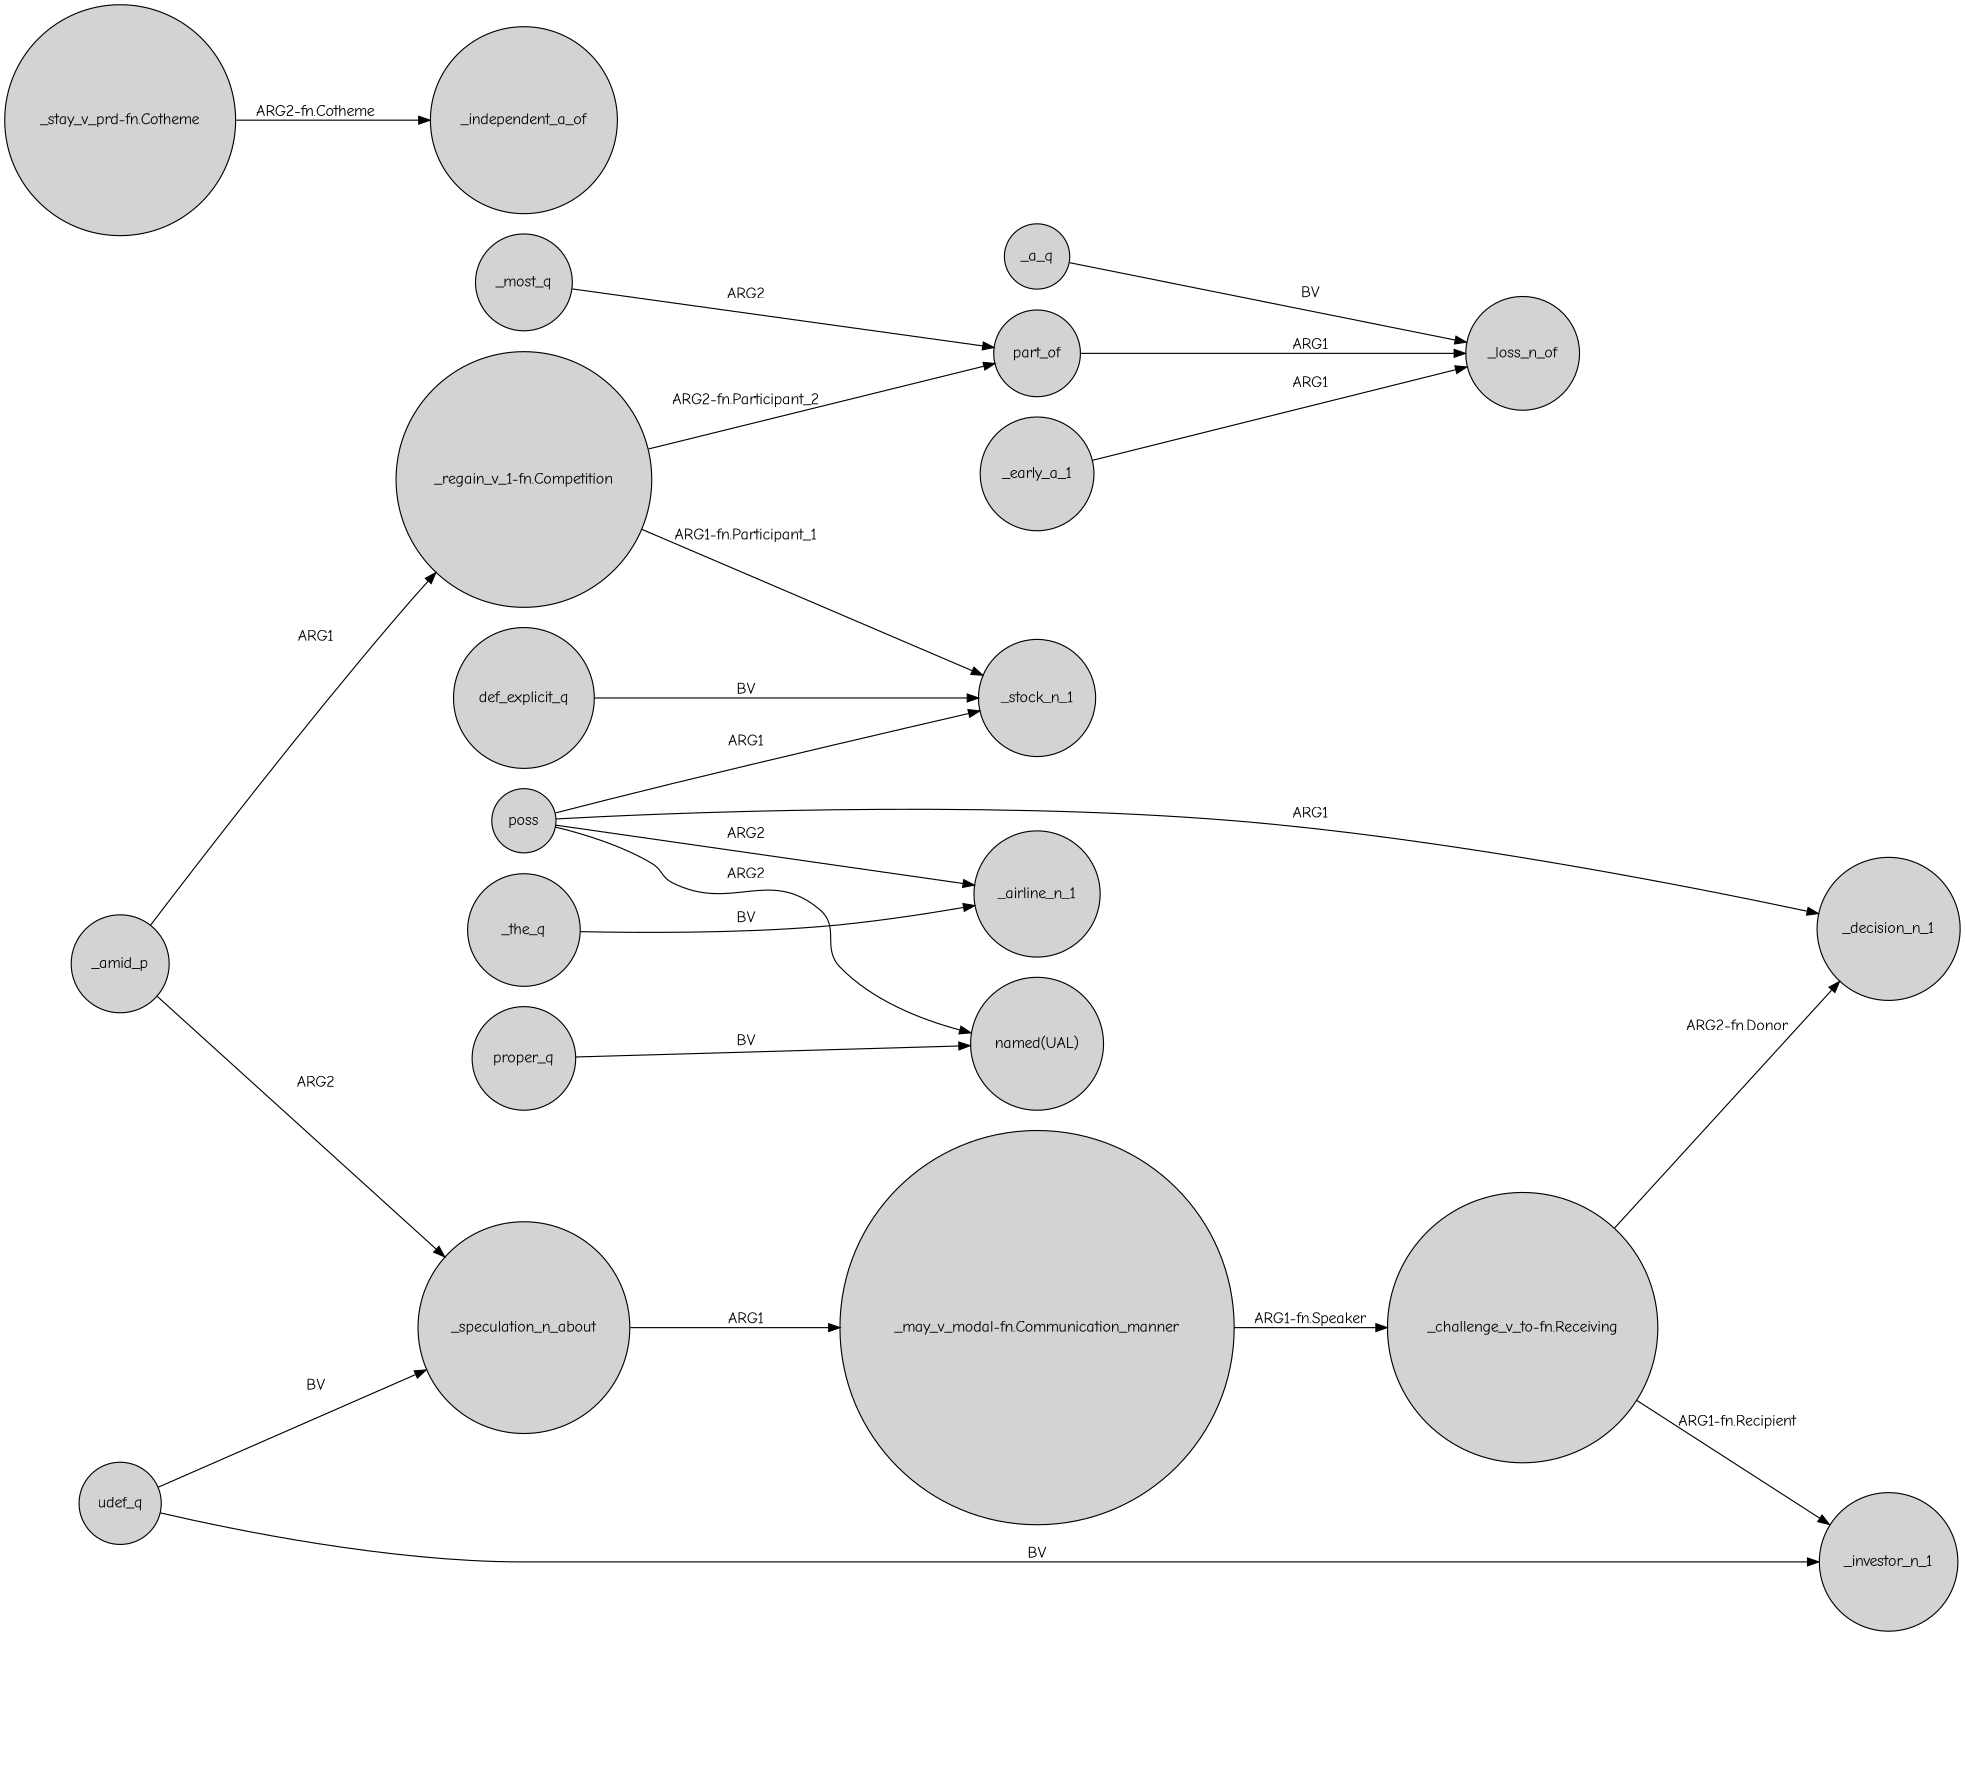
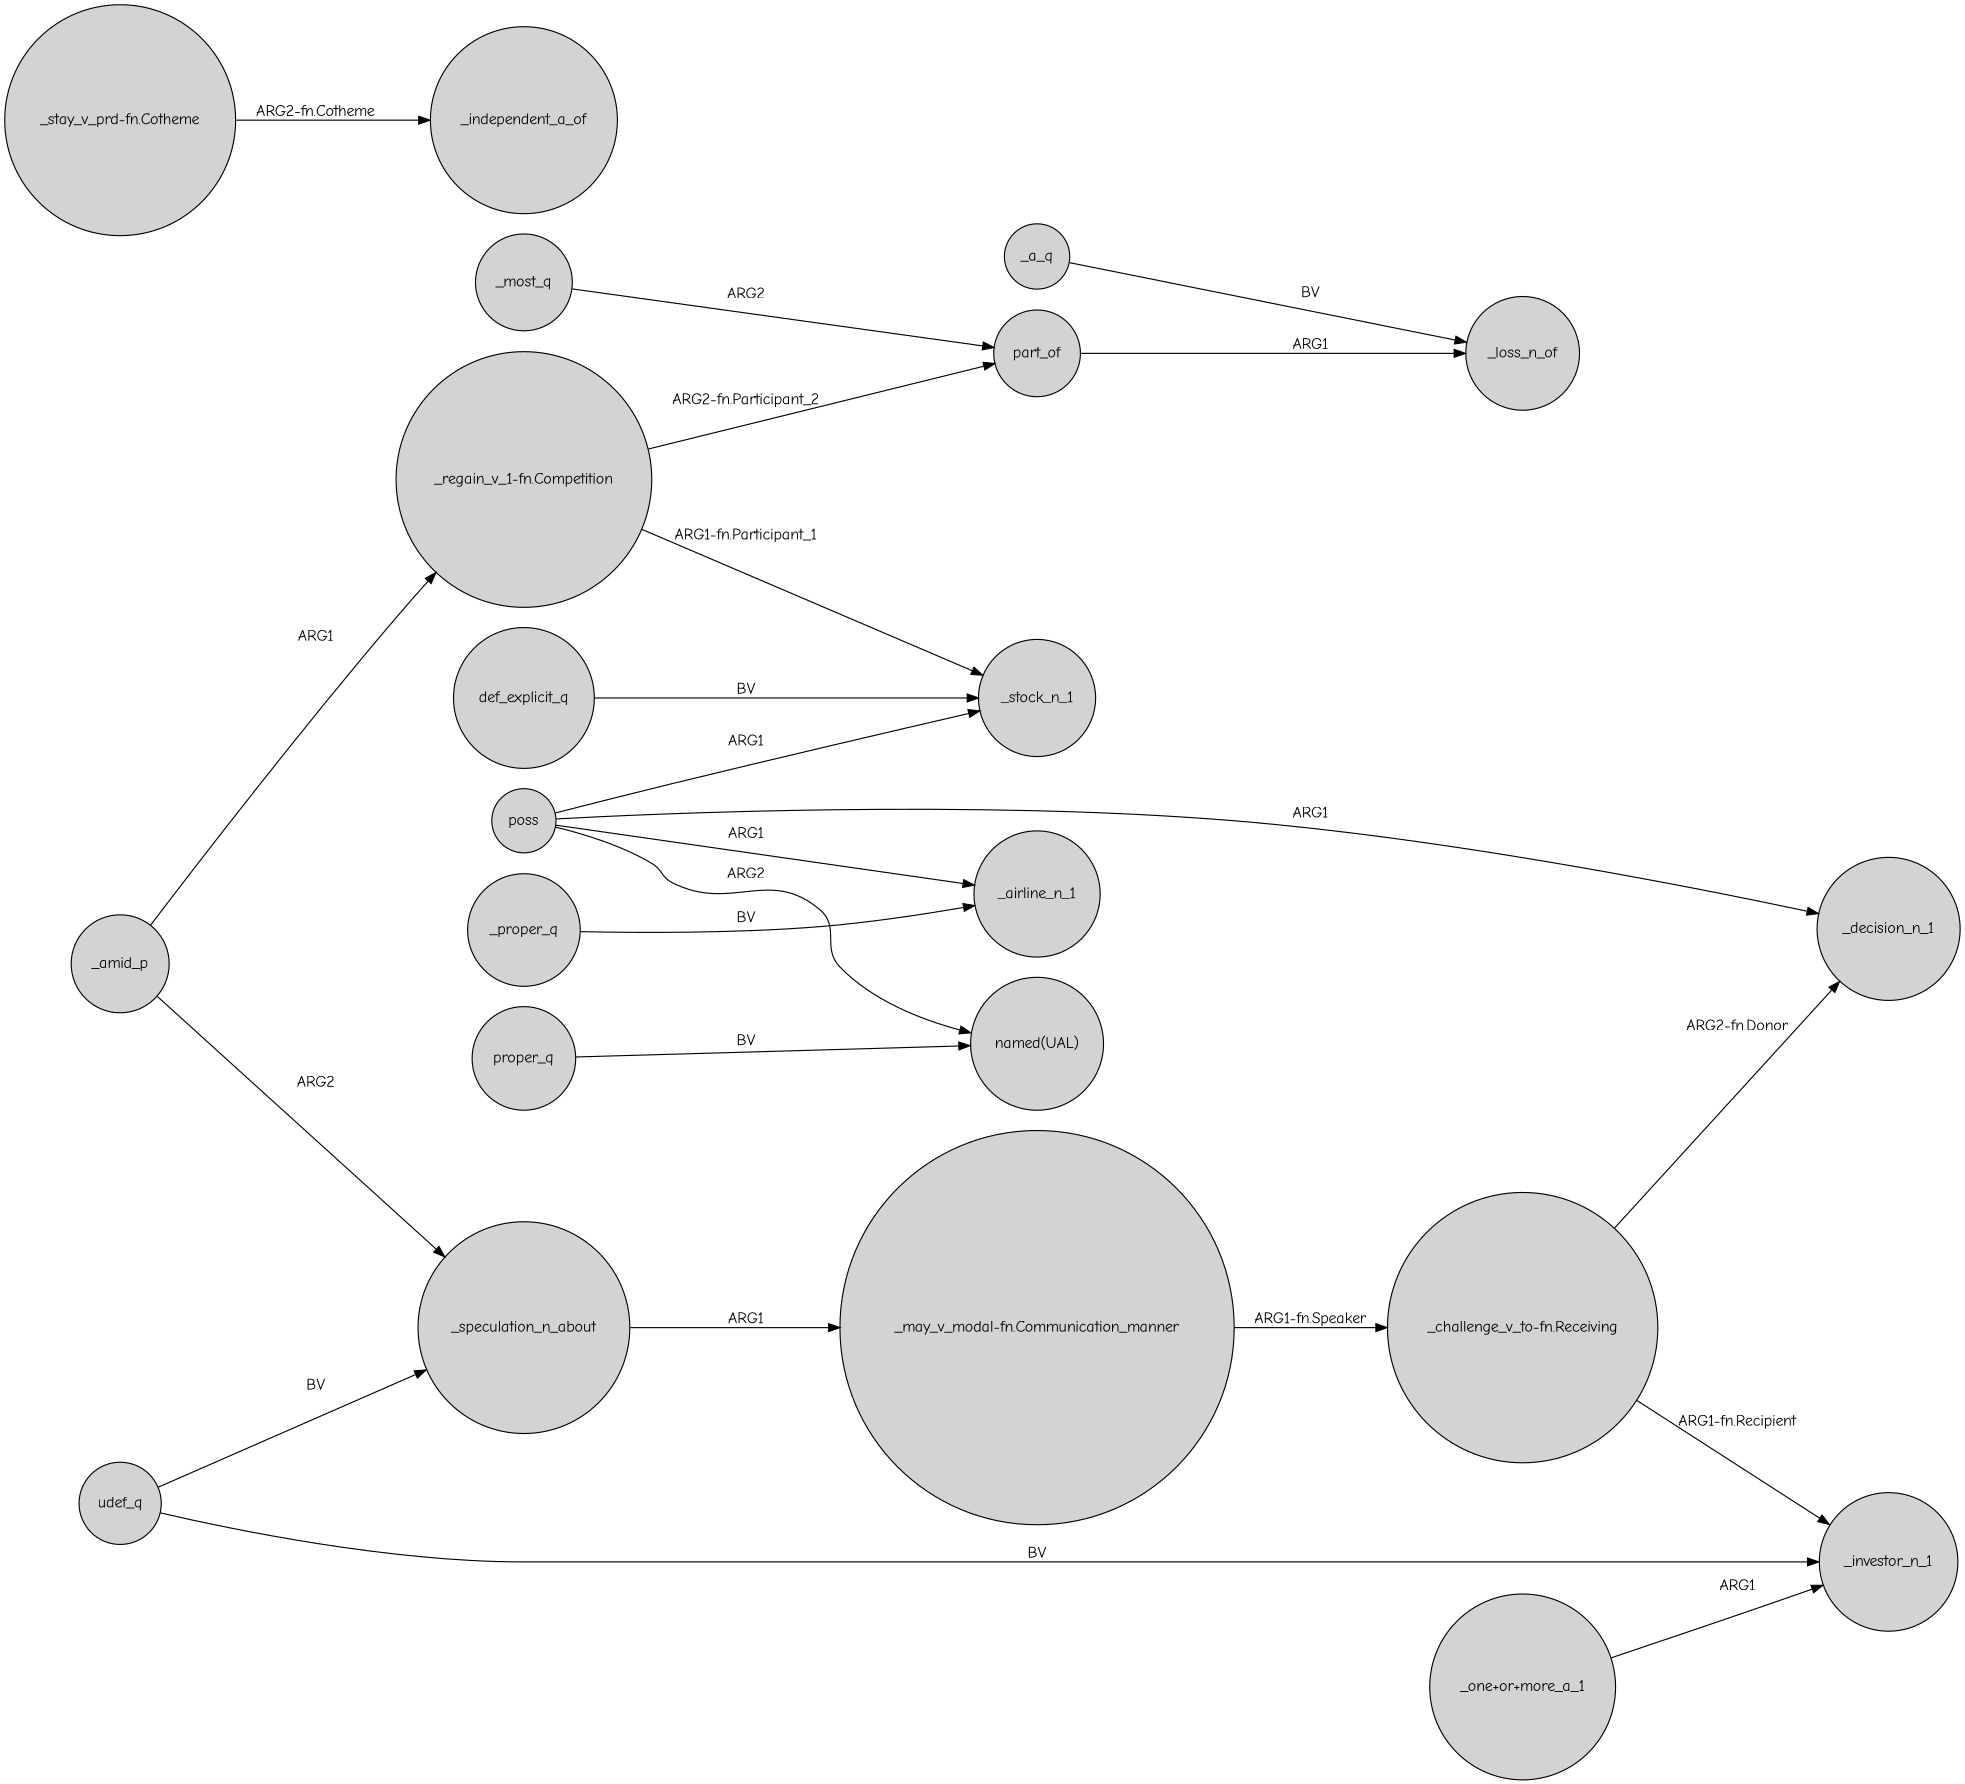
(1037, 474) -> none
(746, 834) -> (746, 834)
(524, 930) -> (524, 930)
none -> (1523, 1687)
